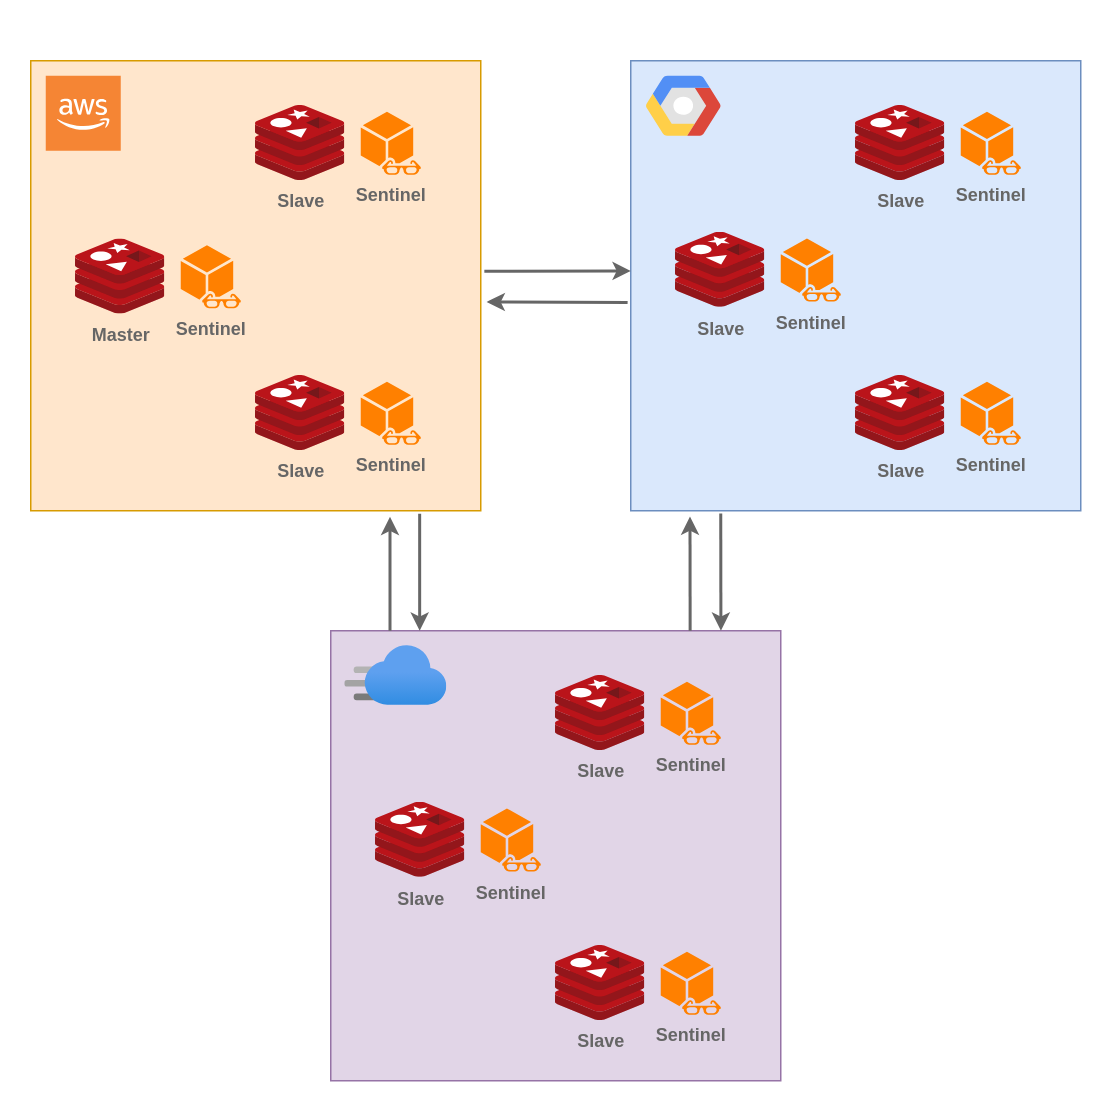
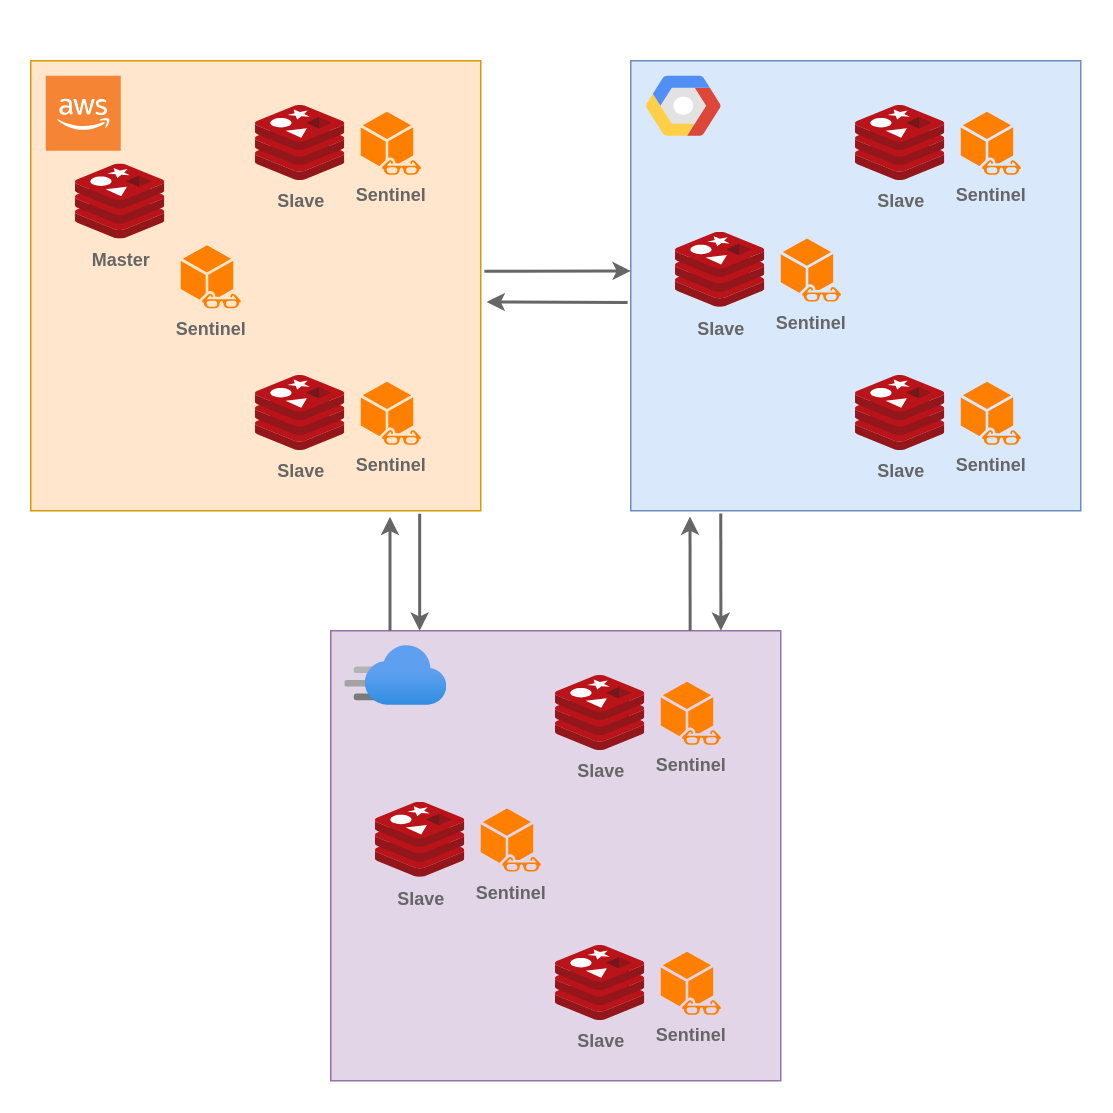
(120, 277) -> (120, 202)
